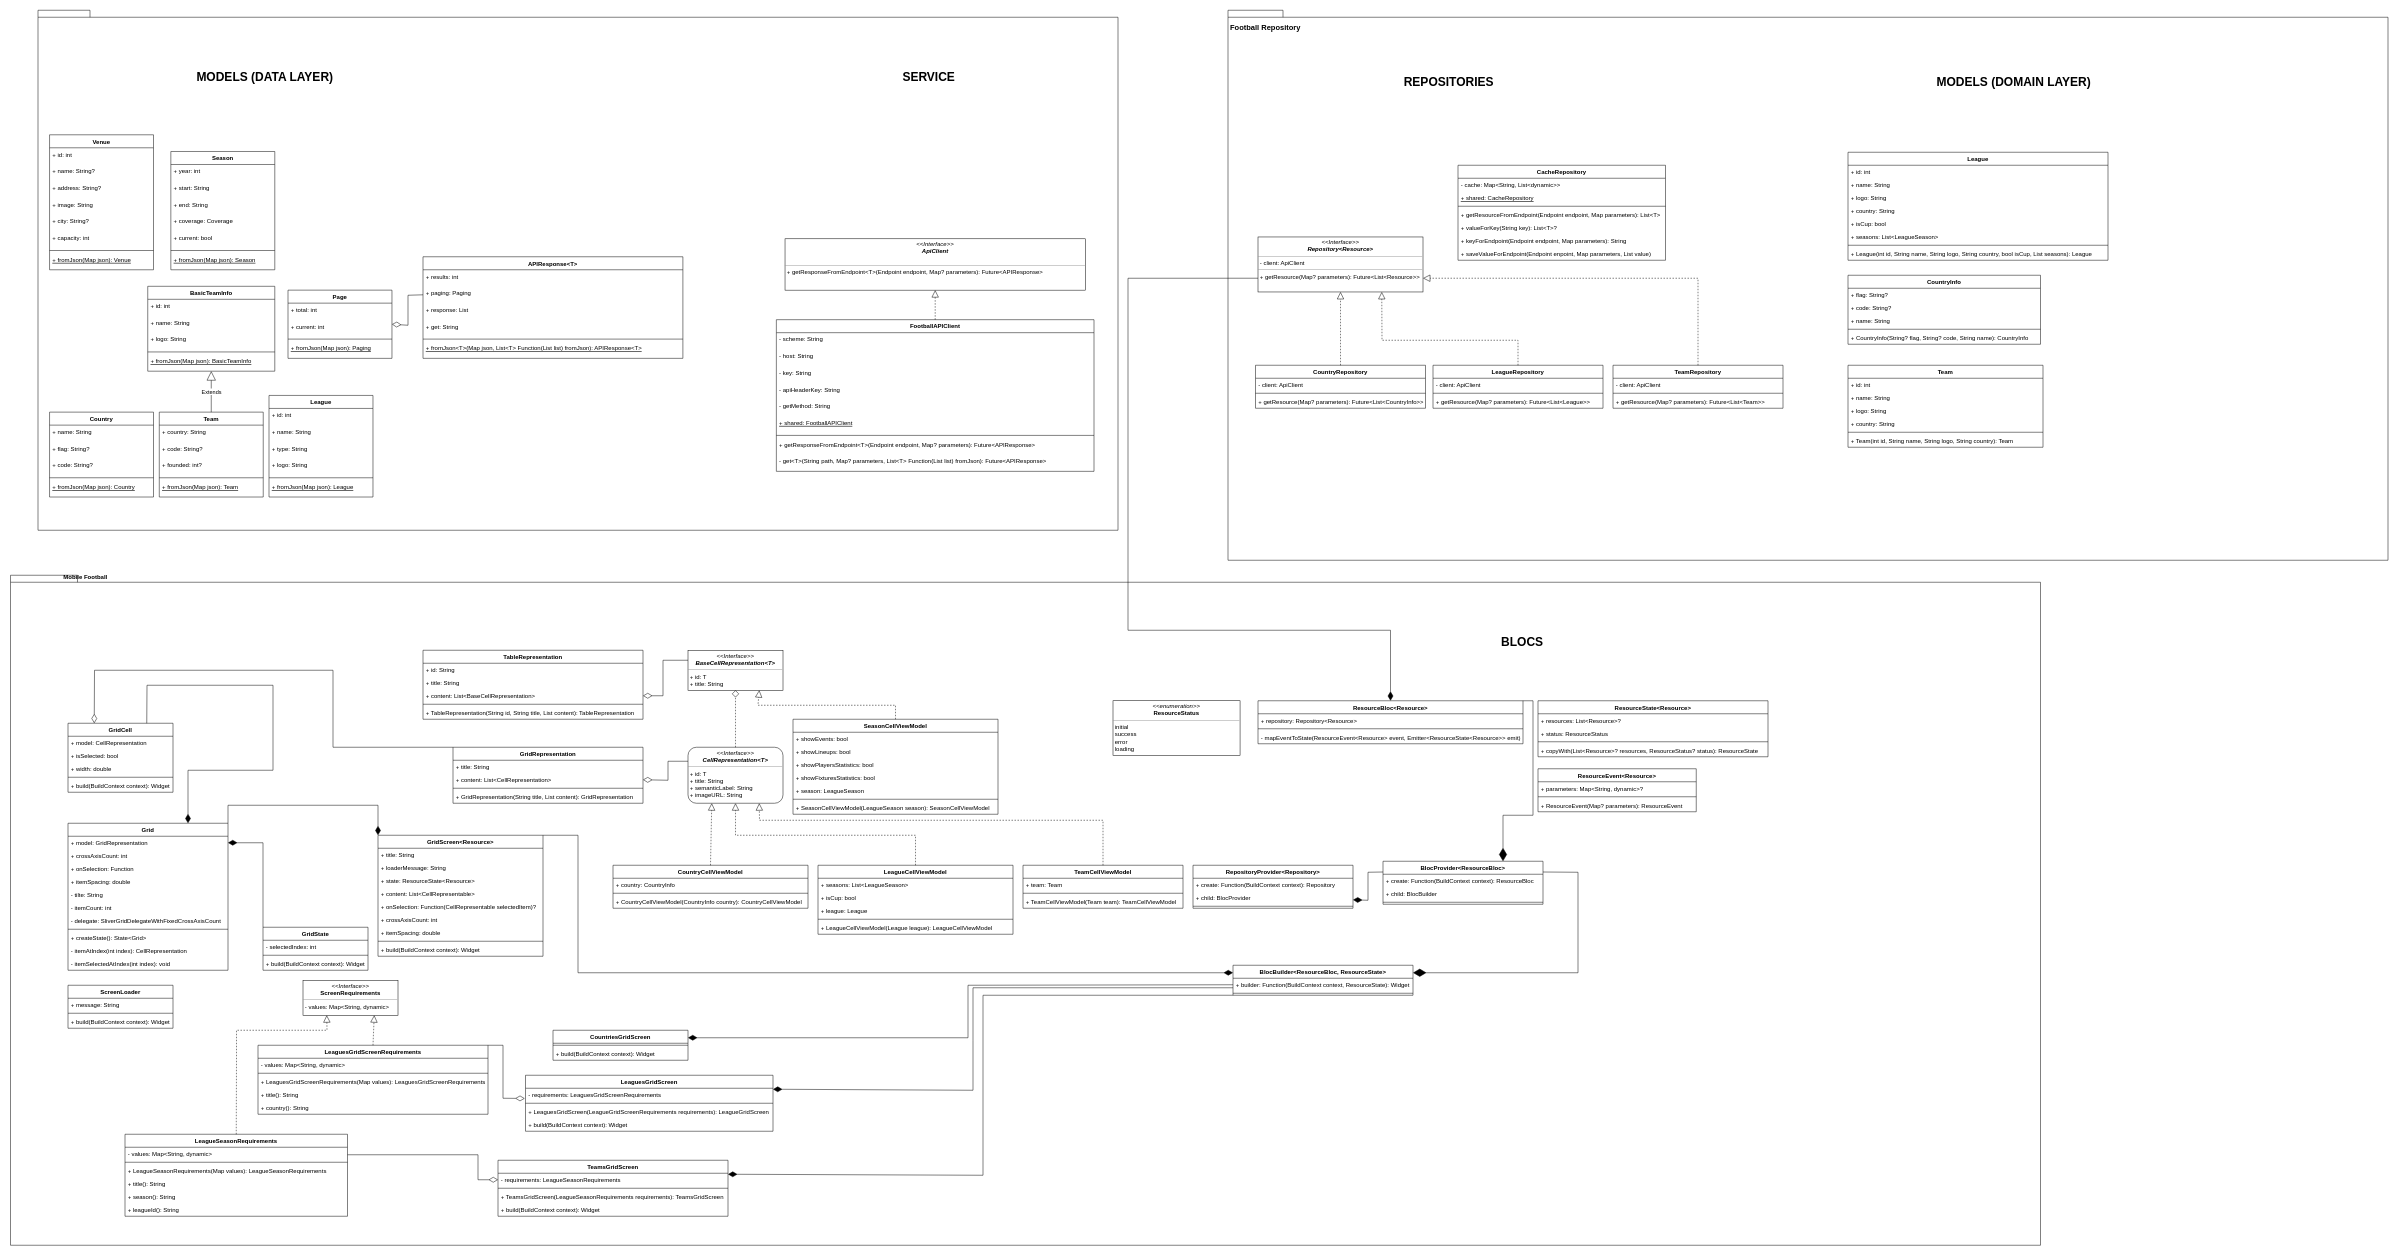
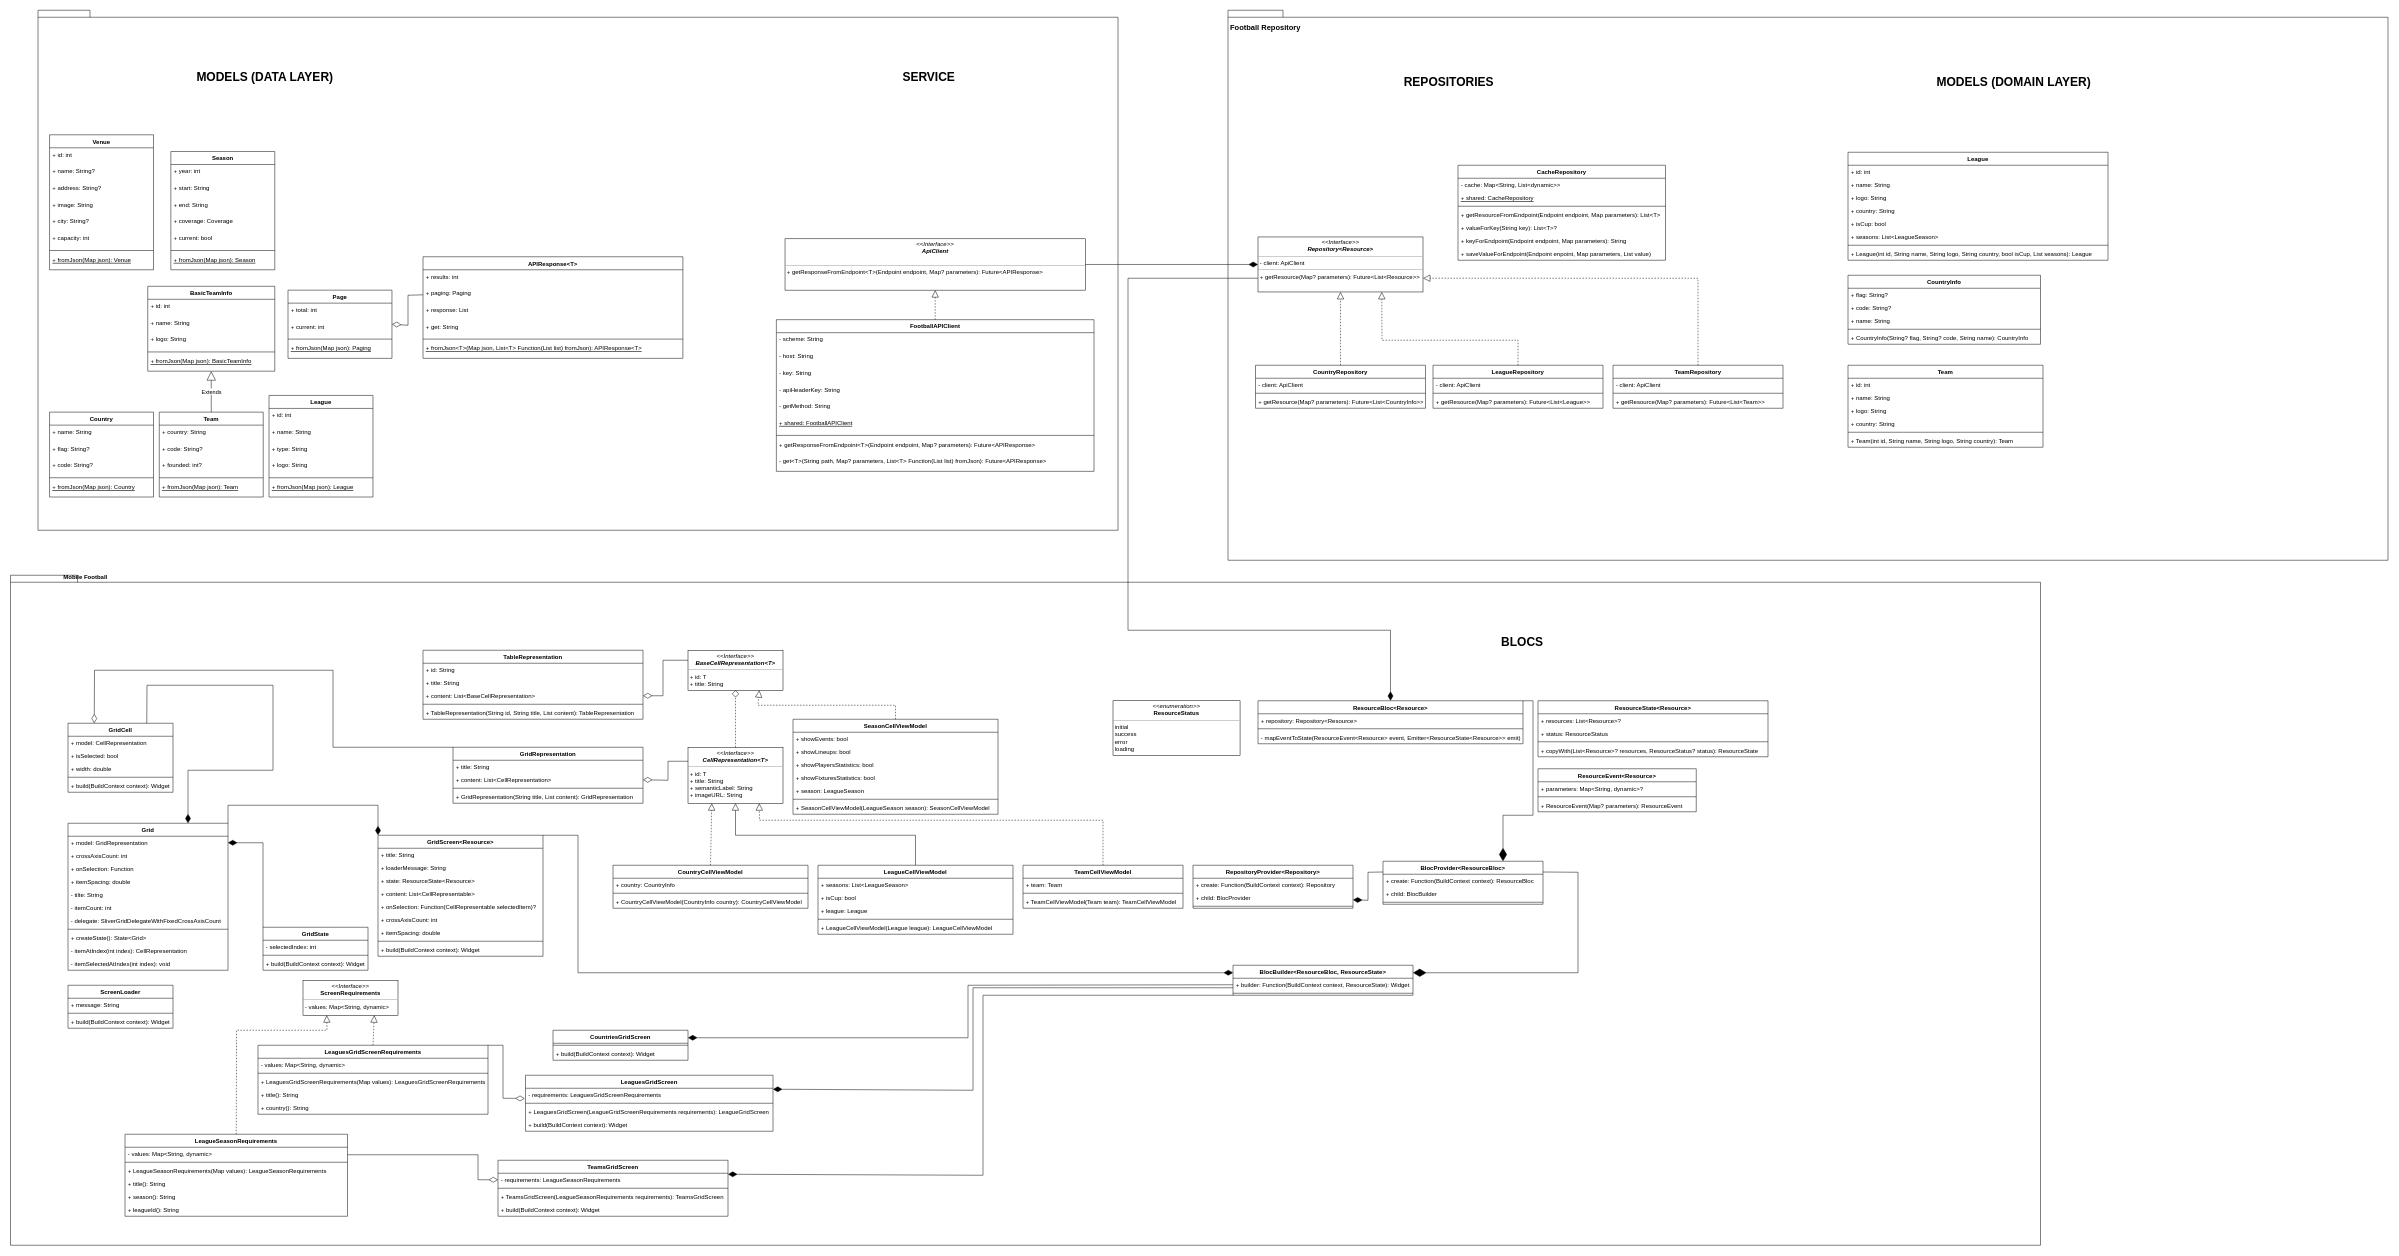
none -> (1248, 264)
(735, 775) -> (735, 775)
(828, 835) -> (828, 835)
